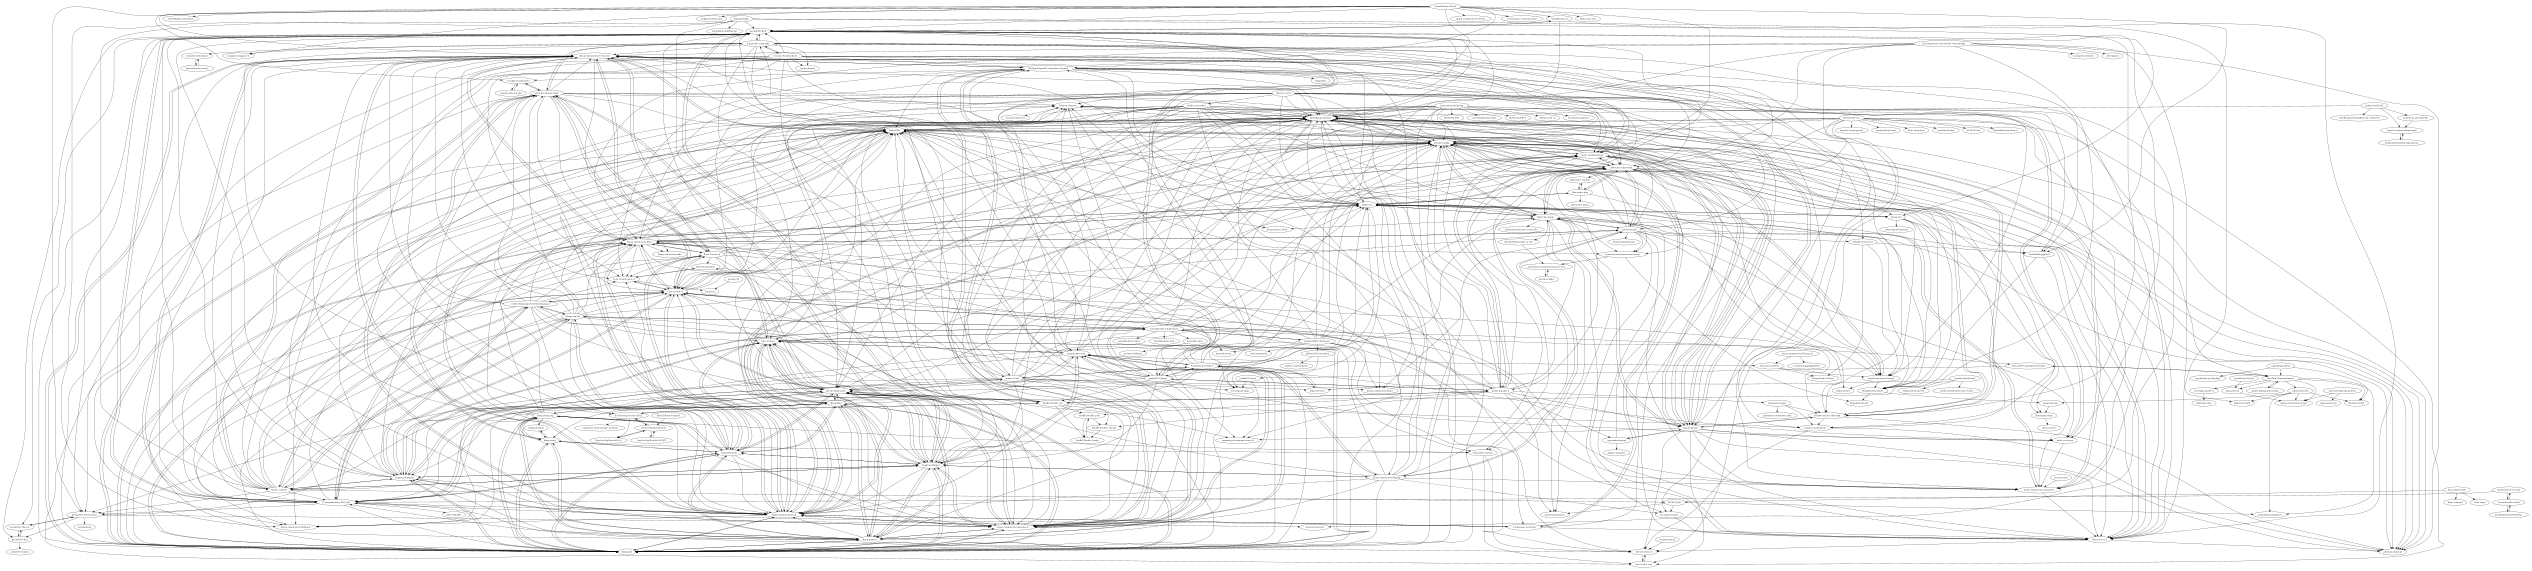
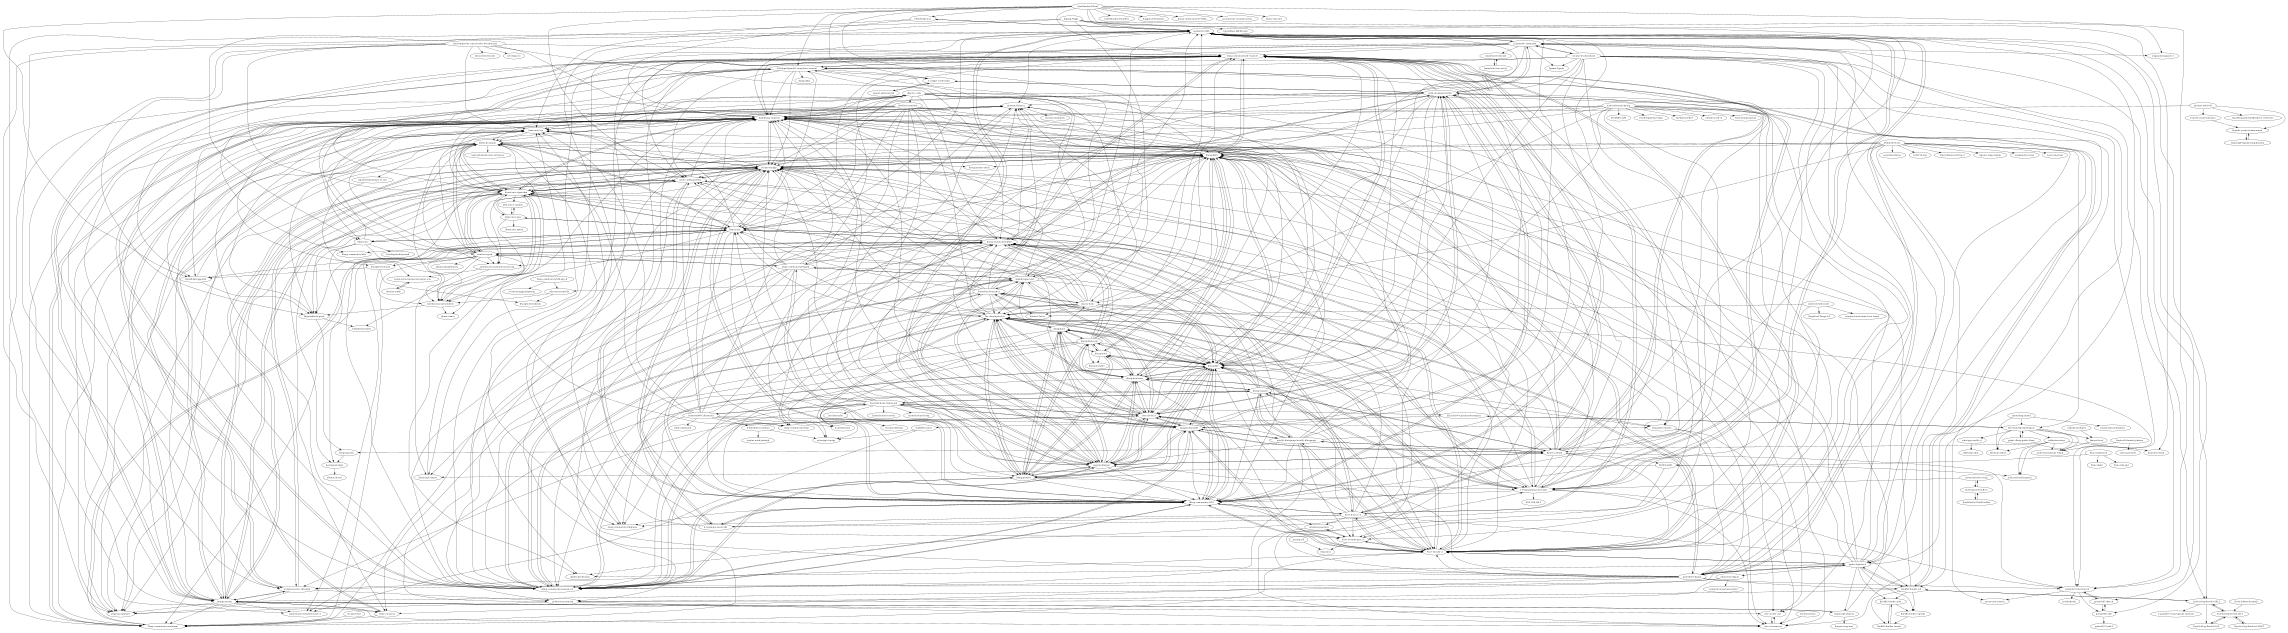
none -> (991, 161)
(542, 434) -> none
(1709, 514) -> (518, 135)
